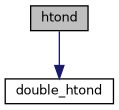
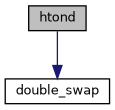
(59, 91) -> (57, 91)
